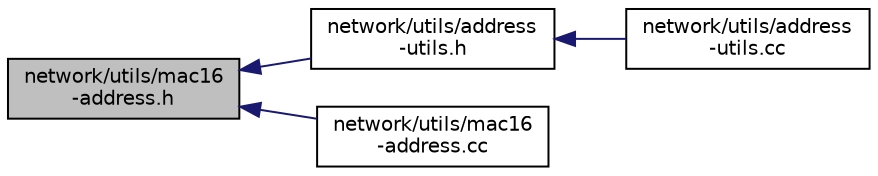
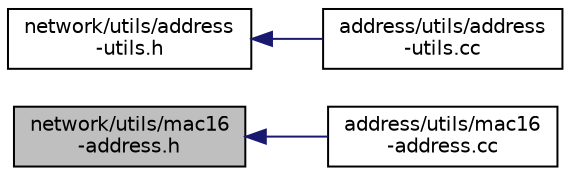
(748, 39) -> (443, 39)
(286, 63) -> none
(433, 137) -> (443, 137)
